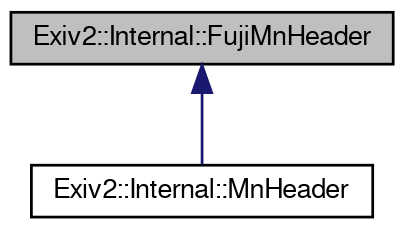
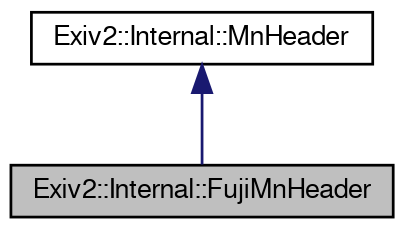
(202, 129) -> (202, 129)
